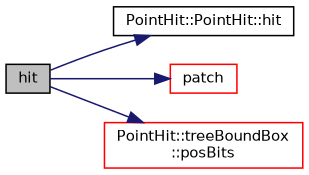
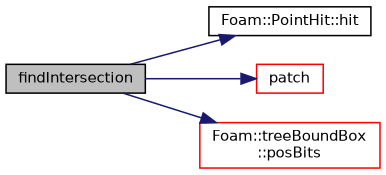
(204, 21) -> (290, 21)
(28, 79) -> (76, 79)
(204, 145) -> (290, 145)
